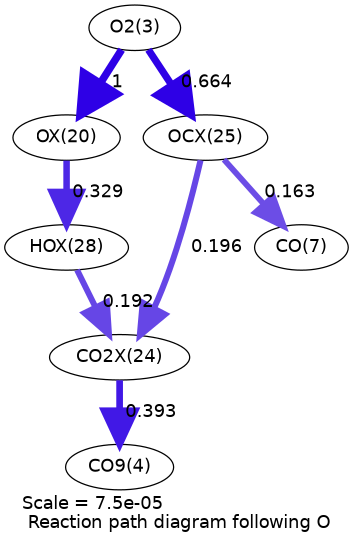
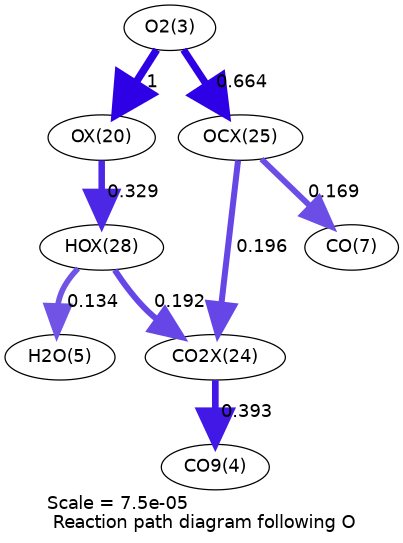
(288, 193) -> (331, 193)
none -> (60, 357)
